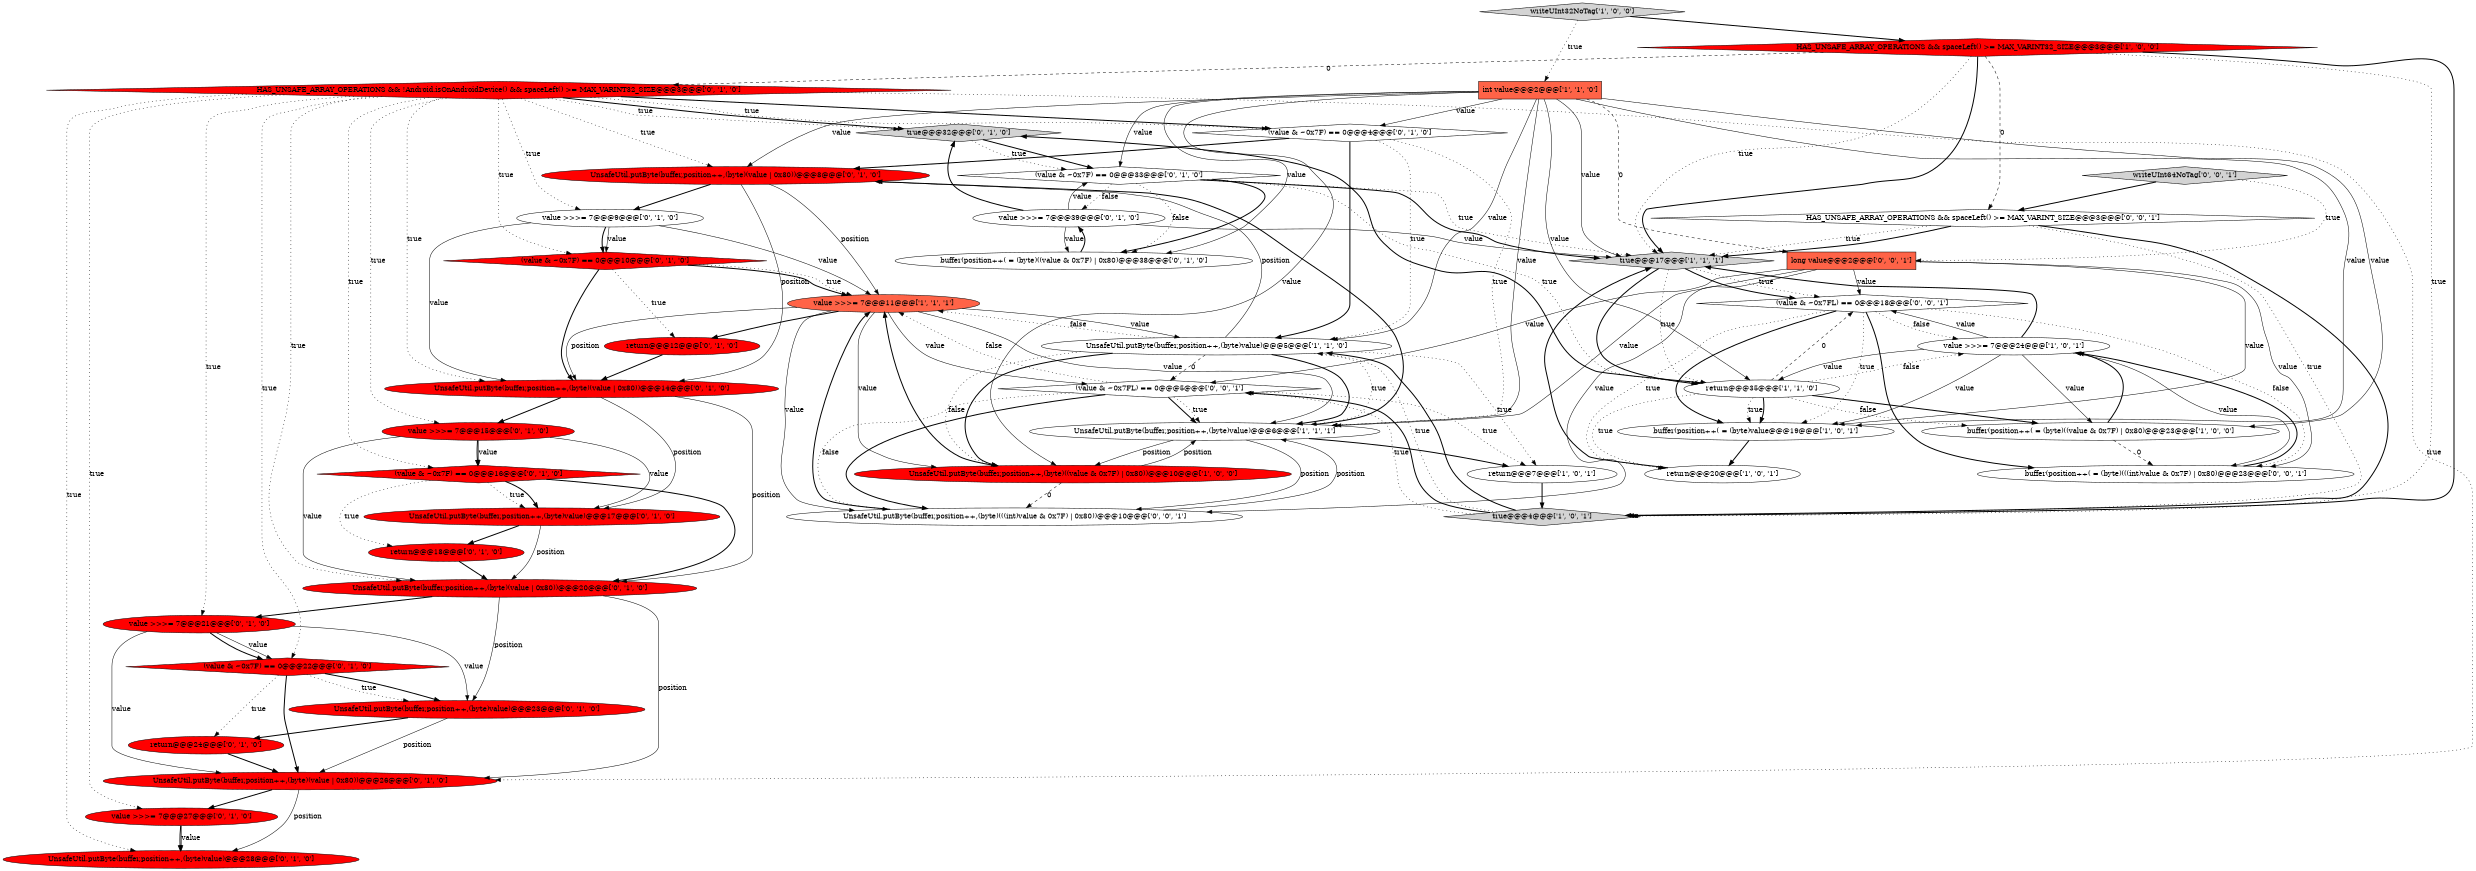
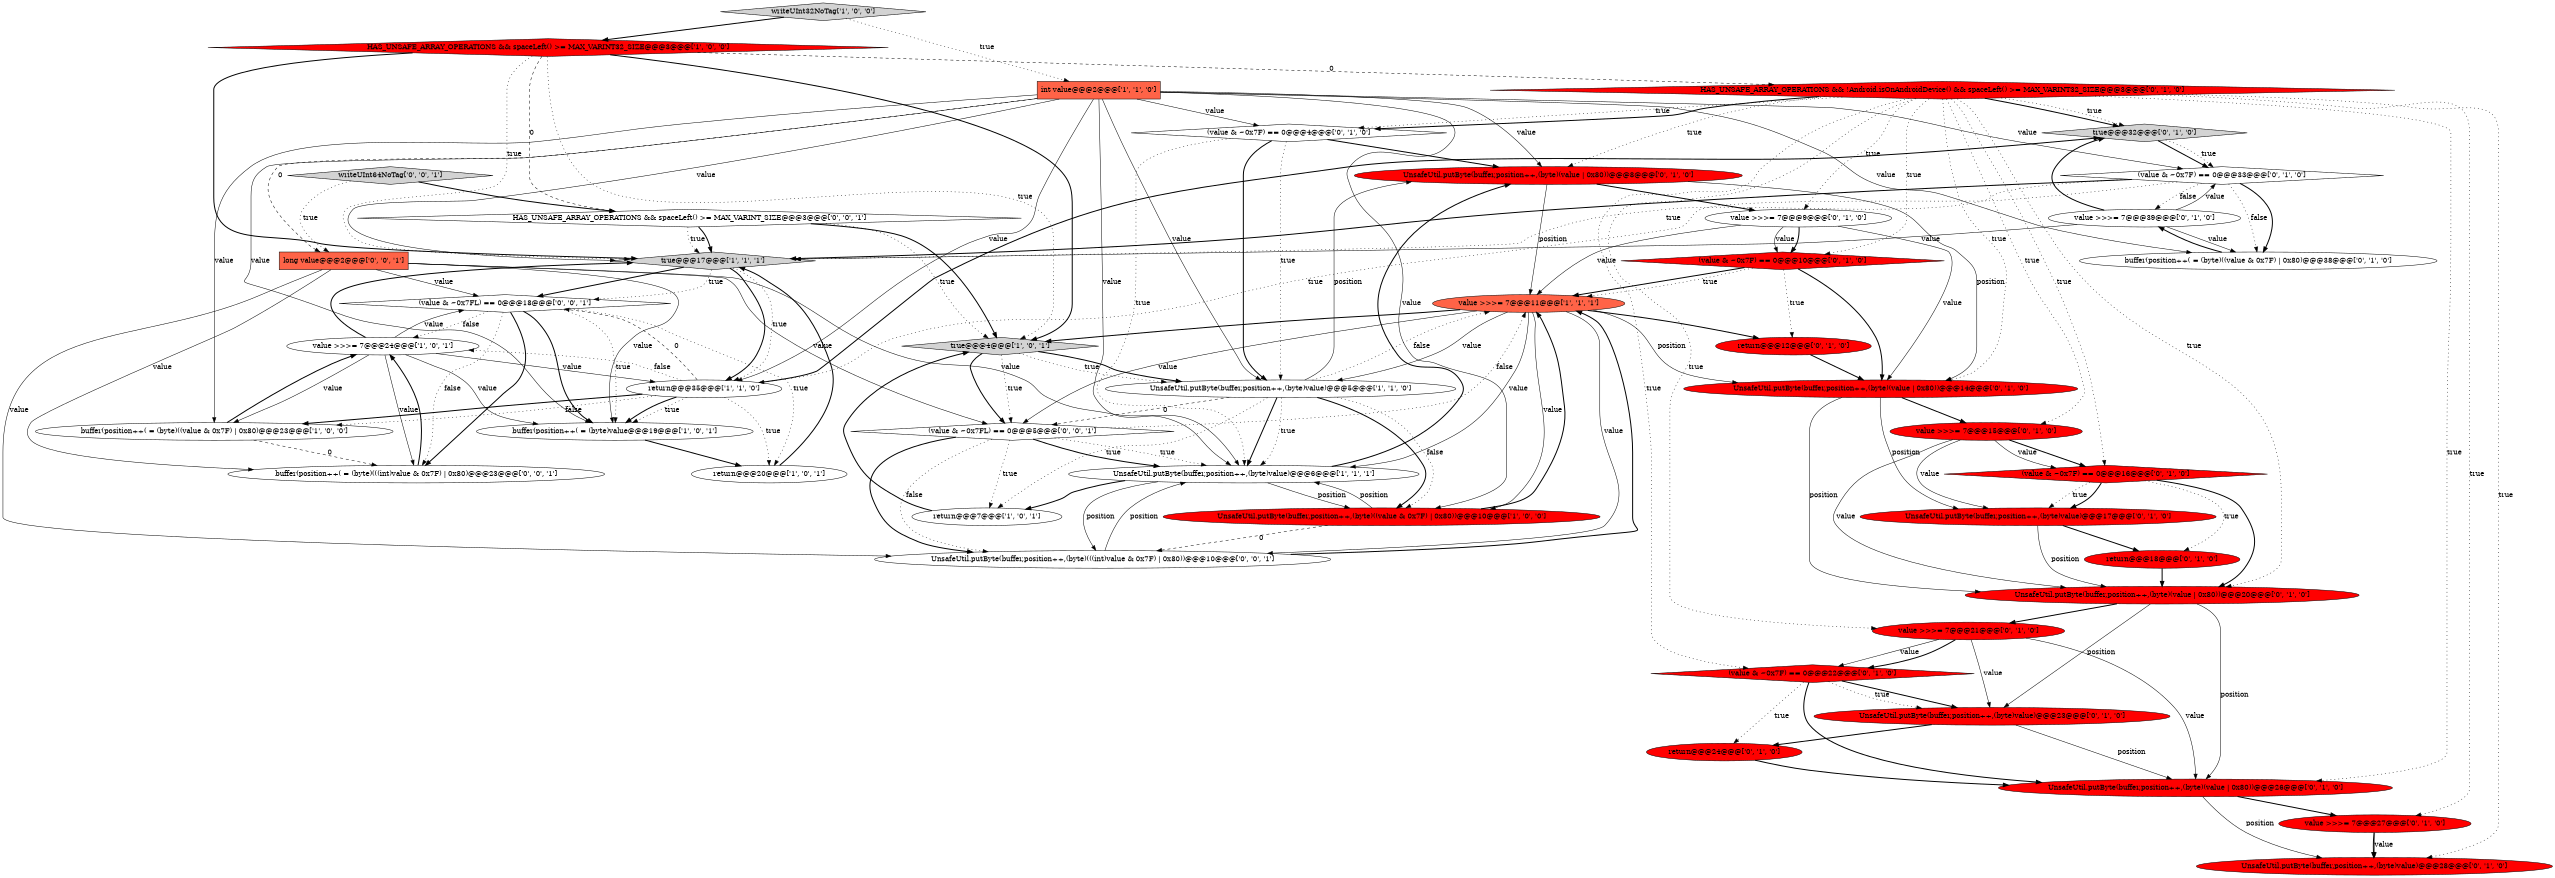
none -> (1255, 323)
